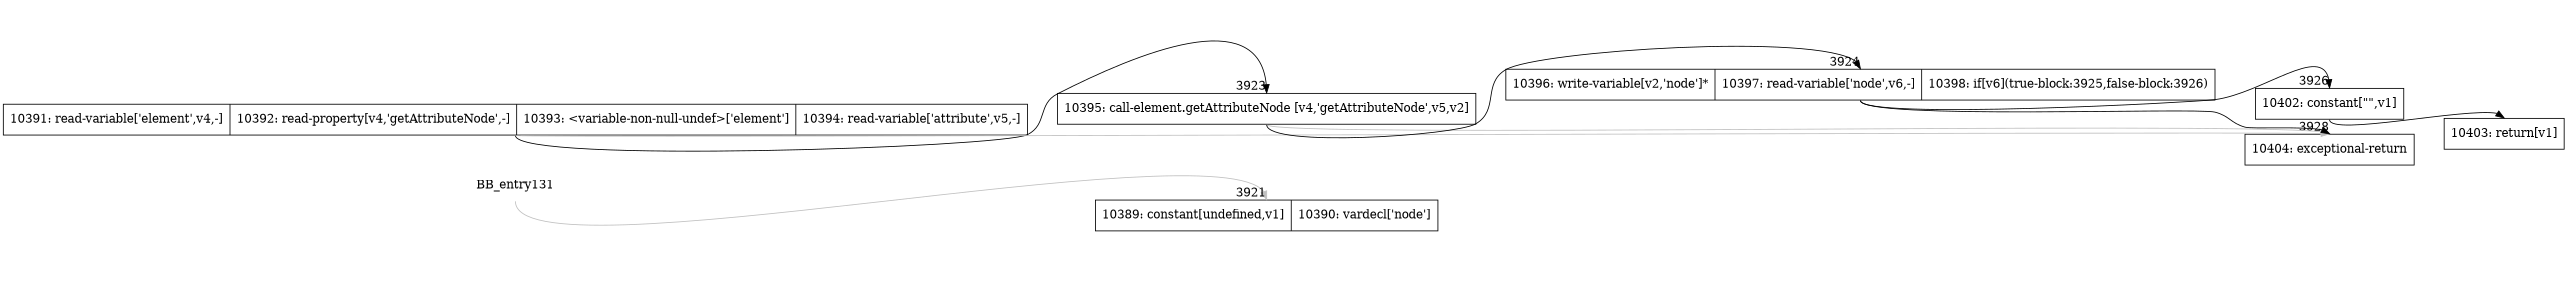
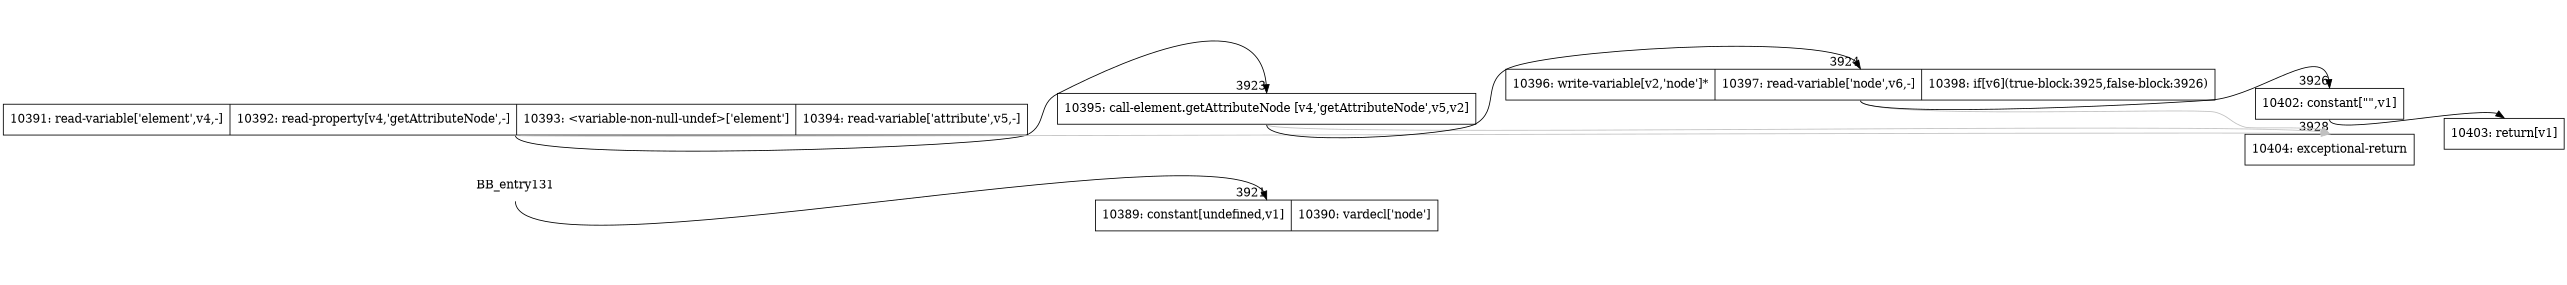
(2092, 112) -> (2092, 112)
(888, 201) -> (888, 201)
